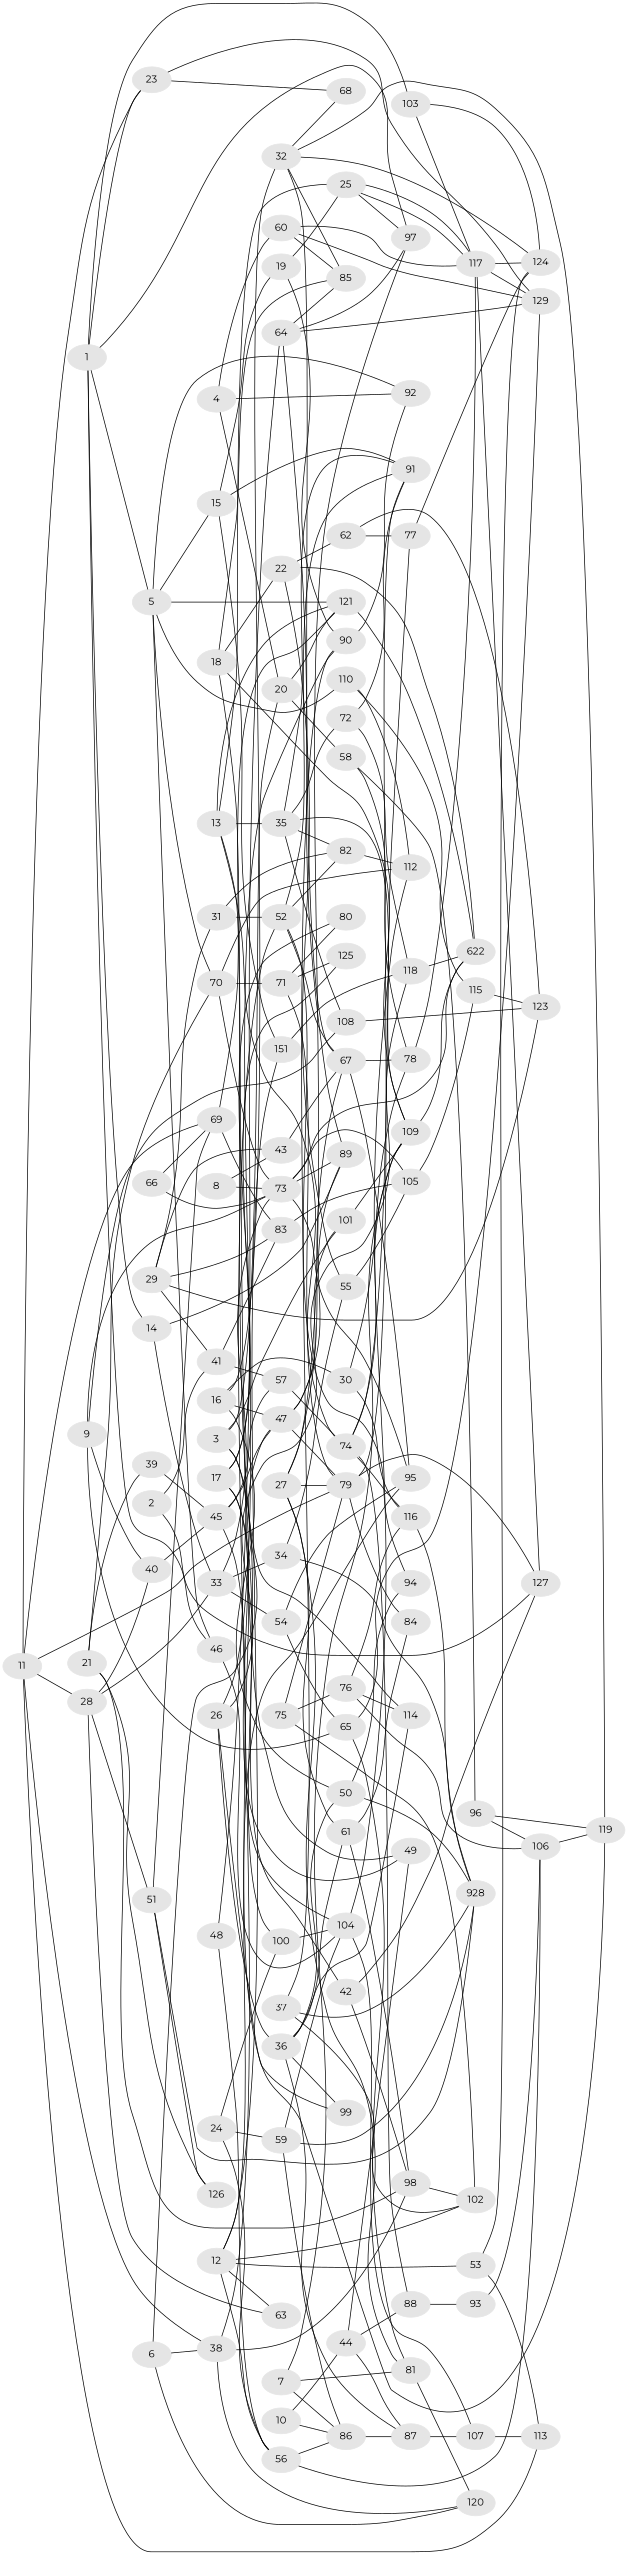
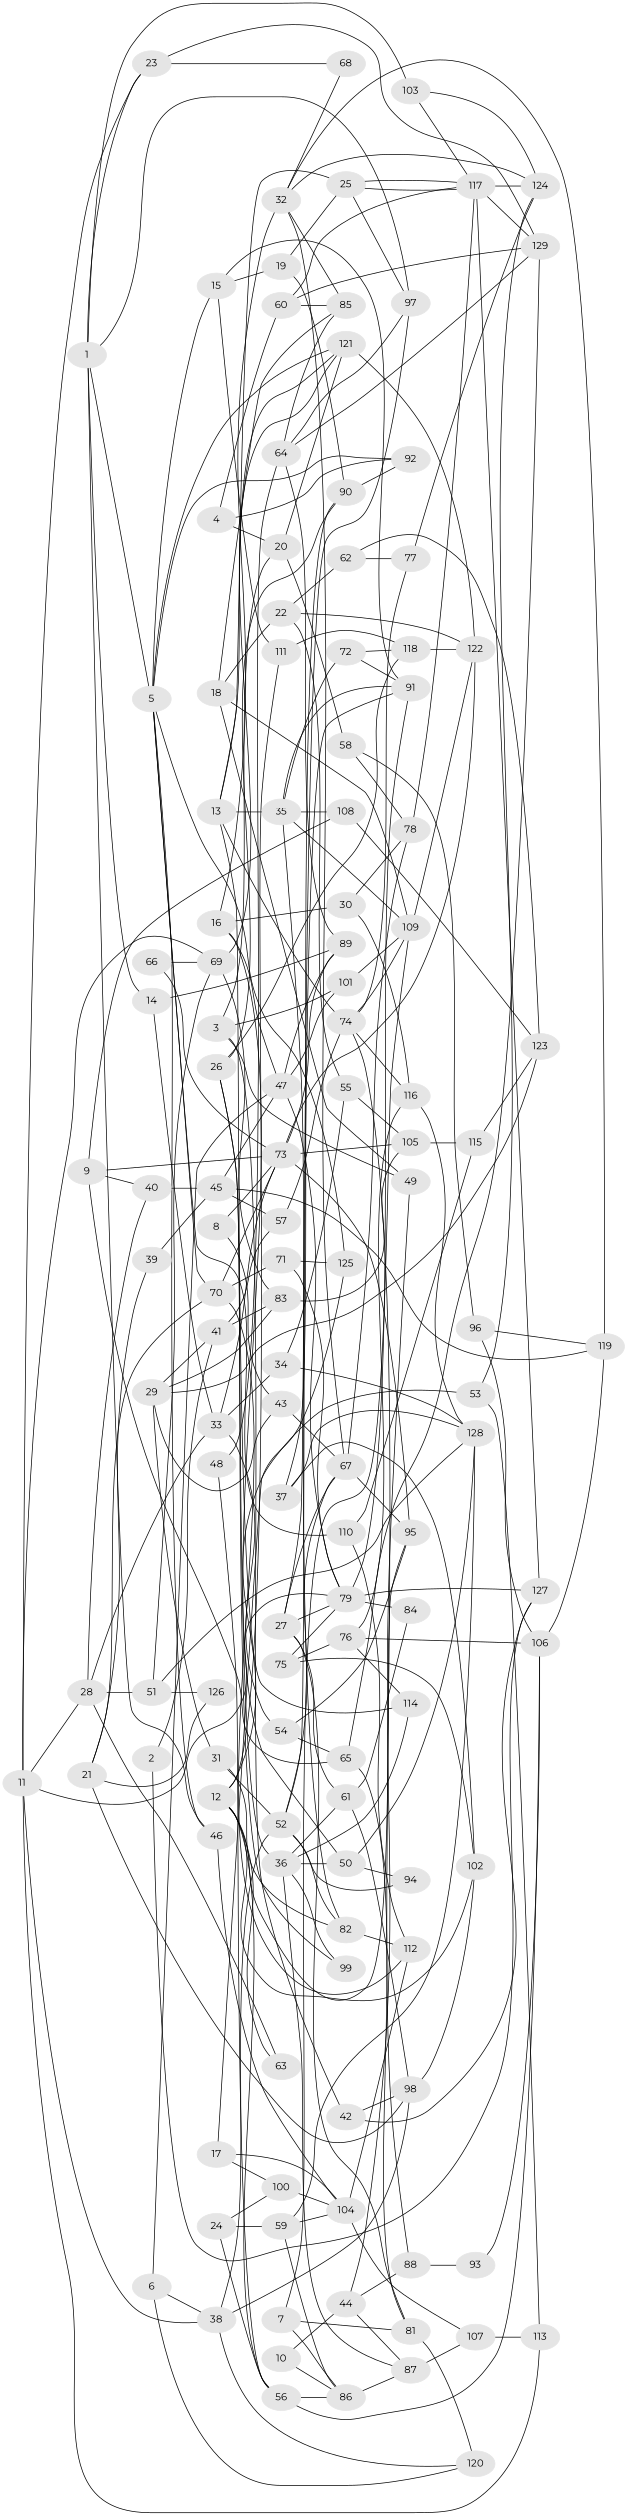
(346, 917) -> none
(476, 952) -> (476, 649)
none -> (268, 1022)
(281, 1050) -> (281, 652)
(476, 1894) -> (476, 1434)
